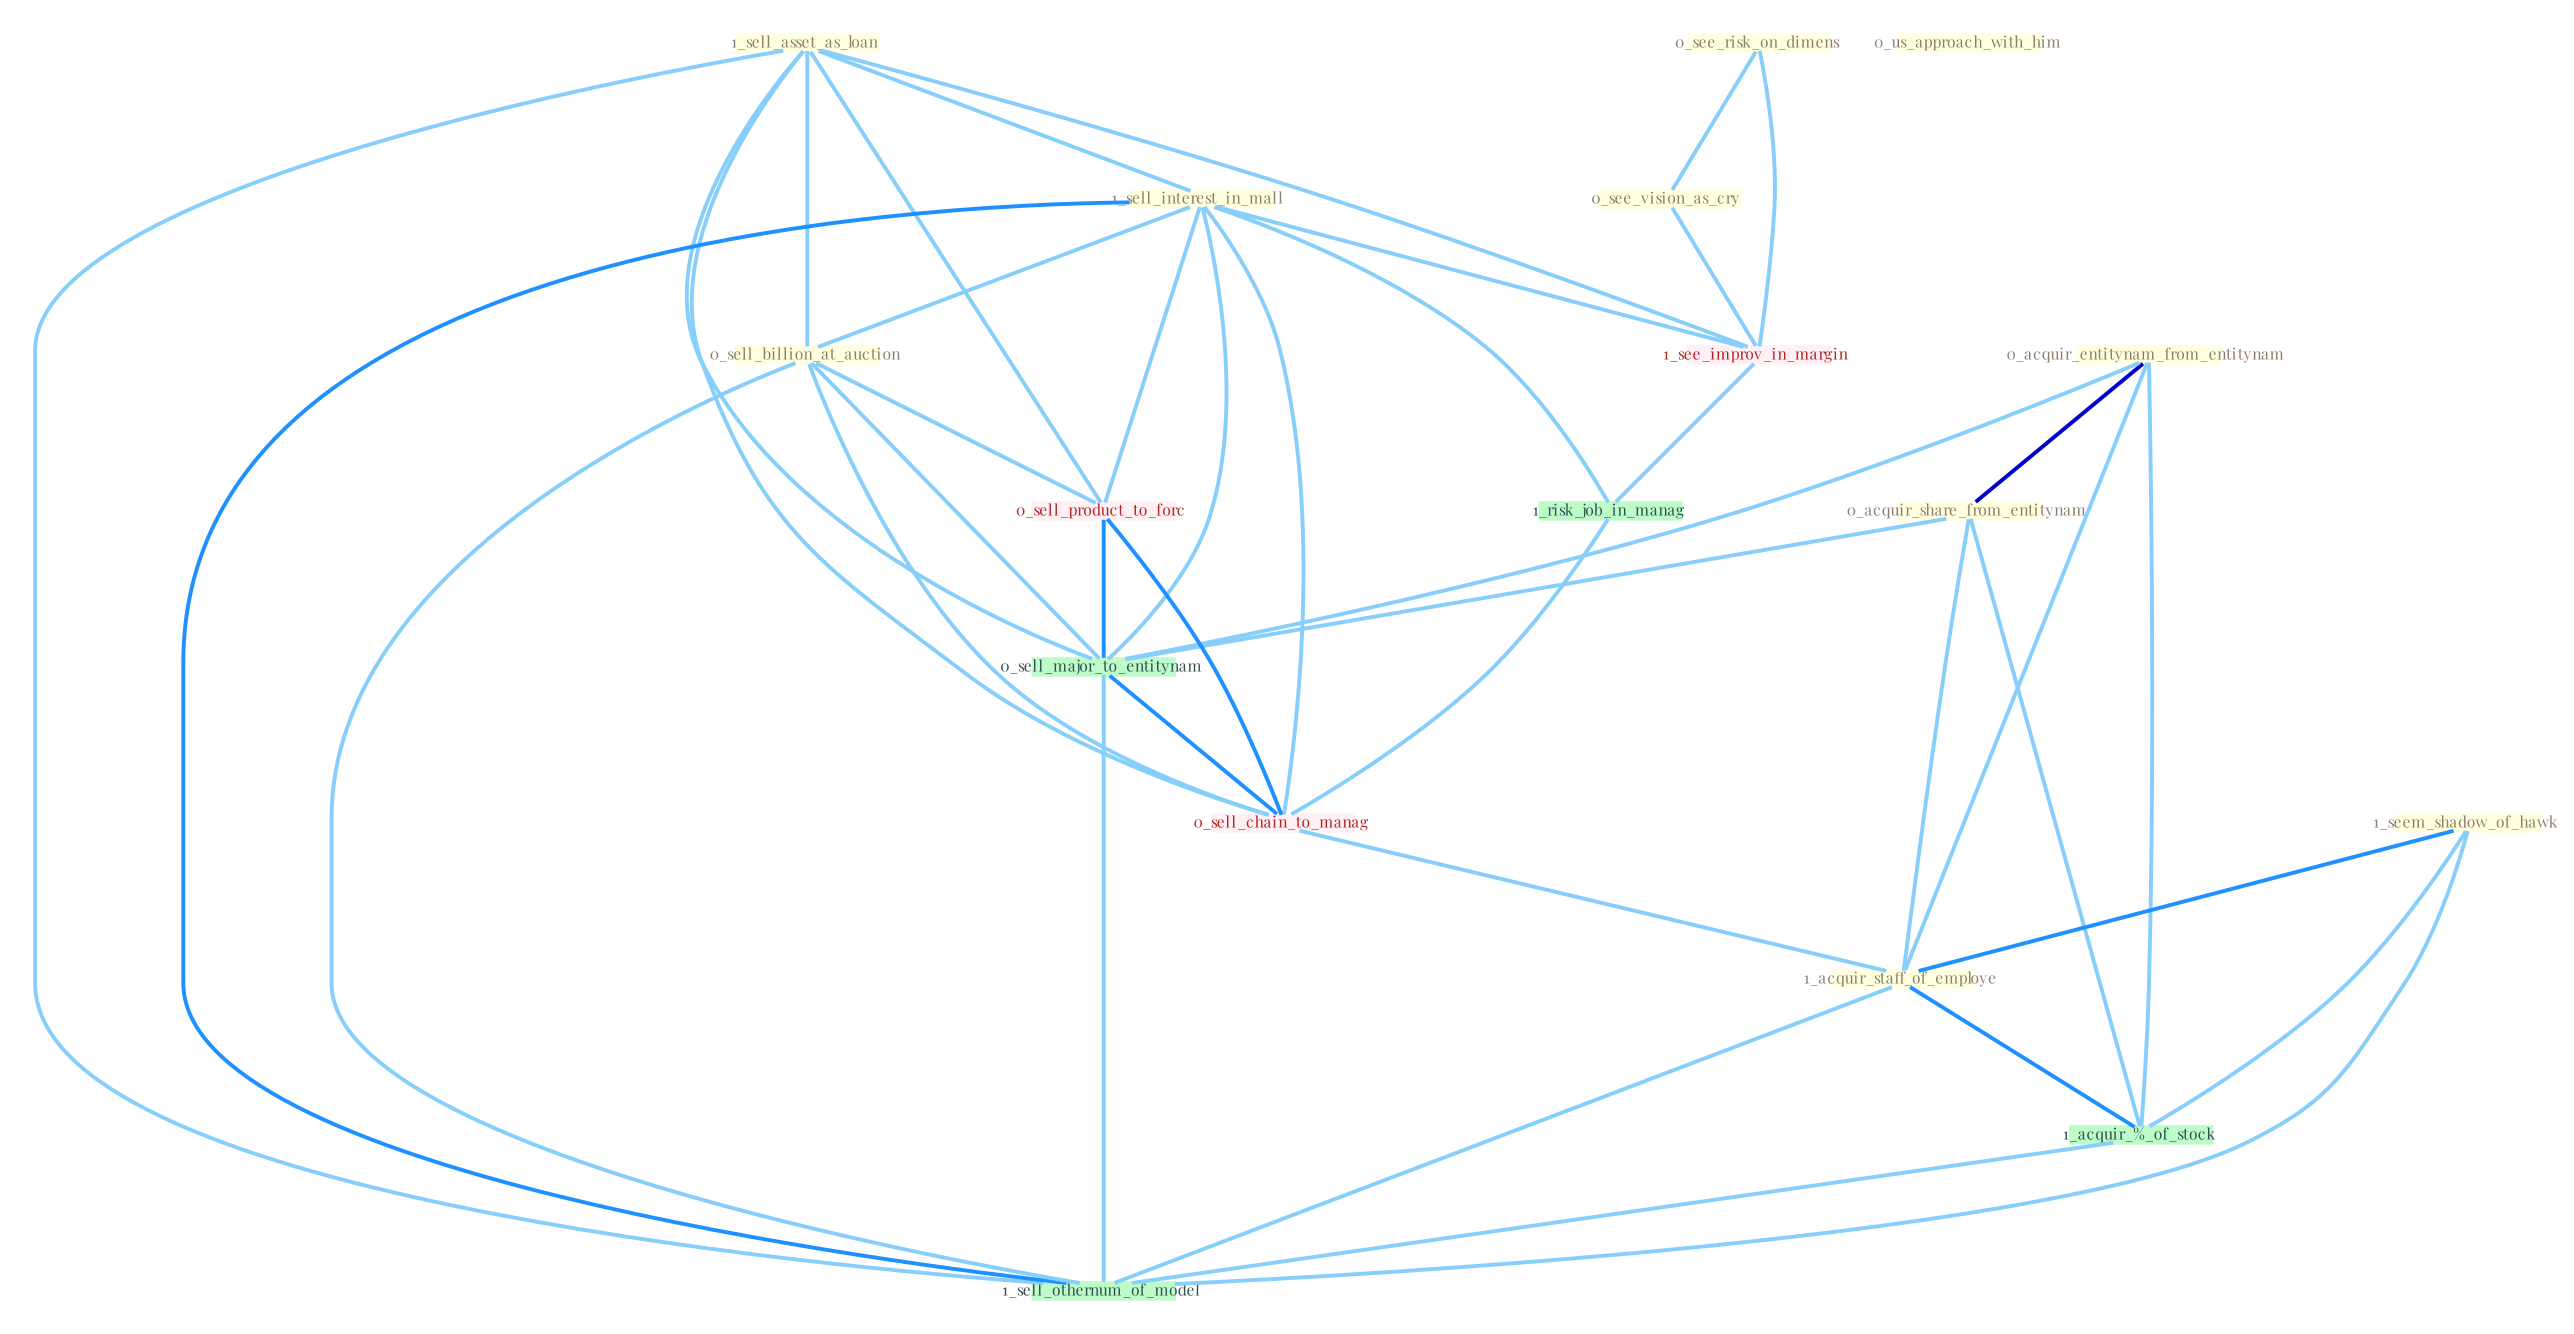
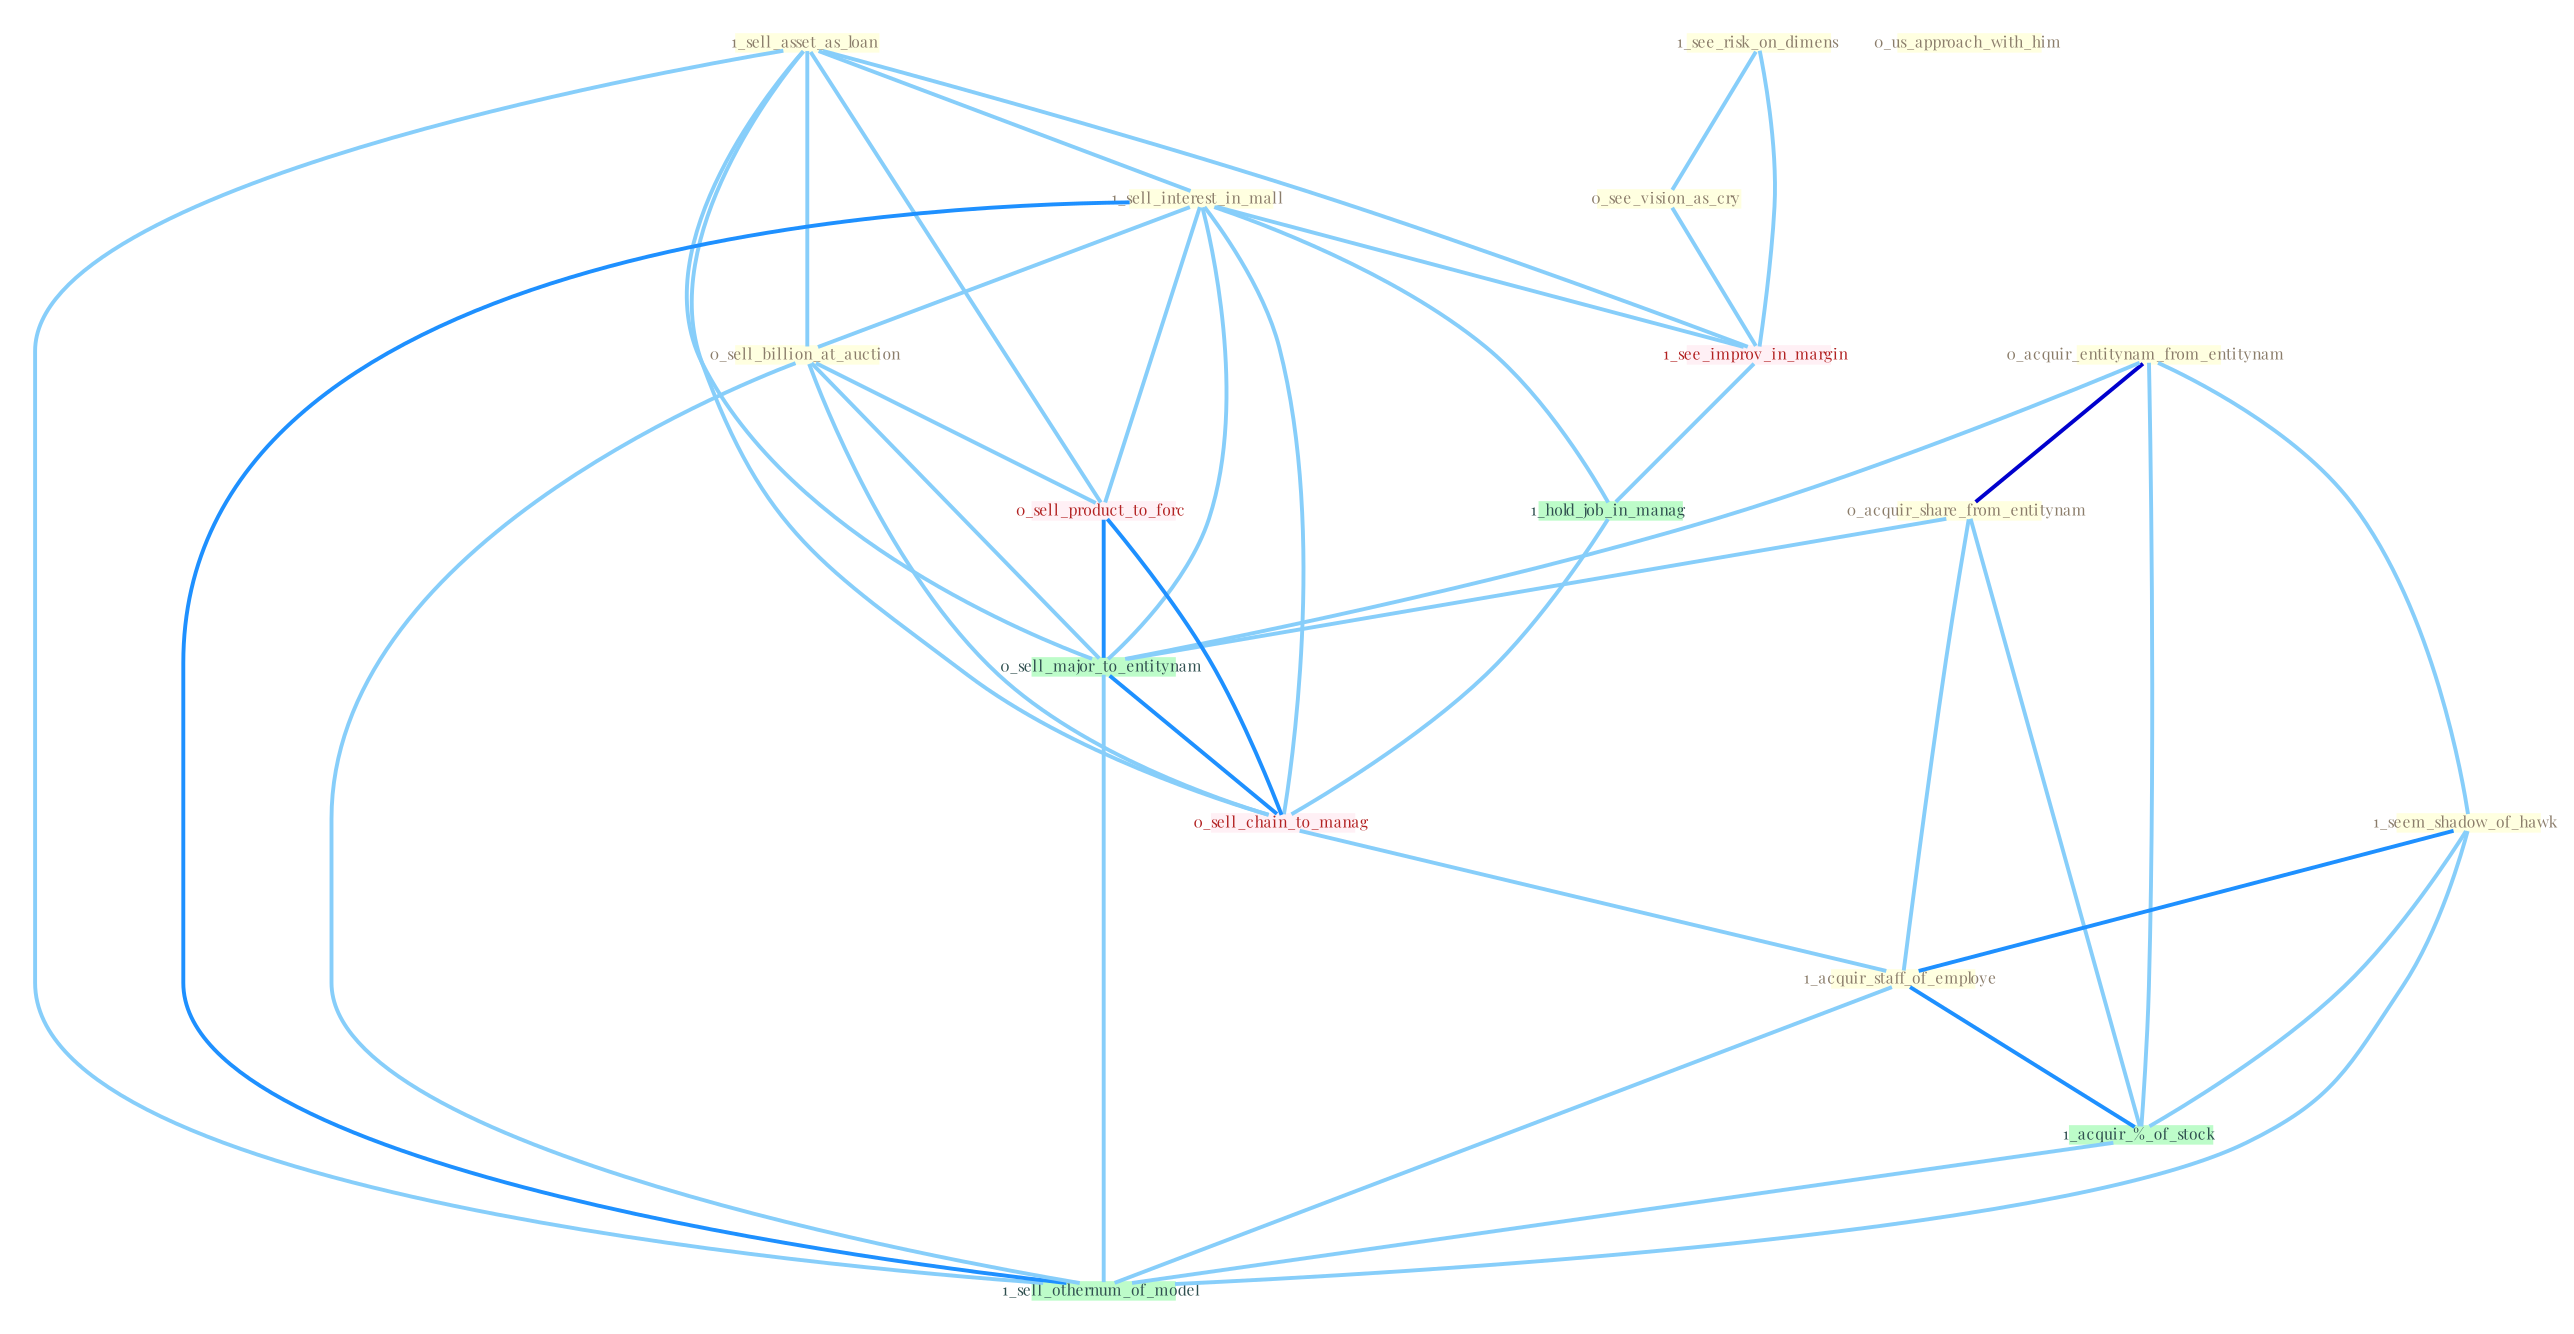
(1759, 43) -> (1759, 43)
(1611, 511) -> (1611, 511)
(2032, 651) -> (2378, 542)
